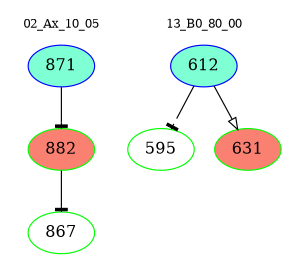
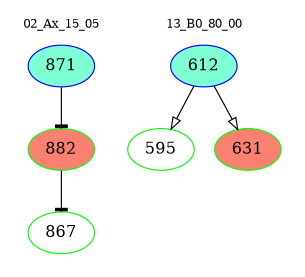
(61, 25) -> (61, 25)
(185, 102) -> (185, 102)
